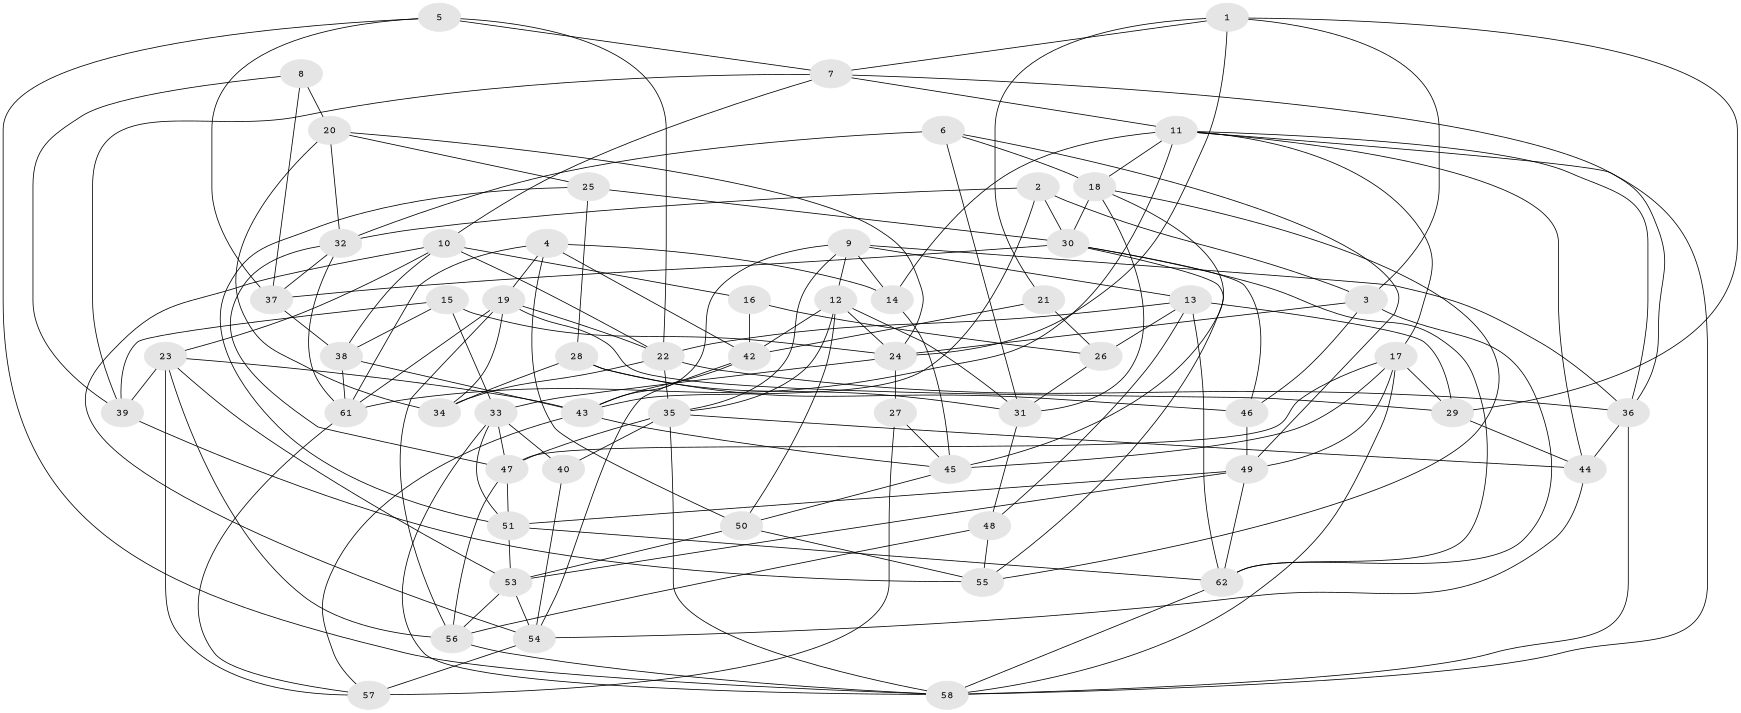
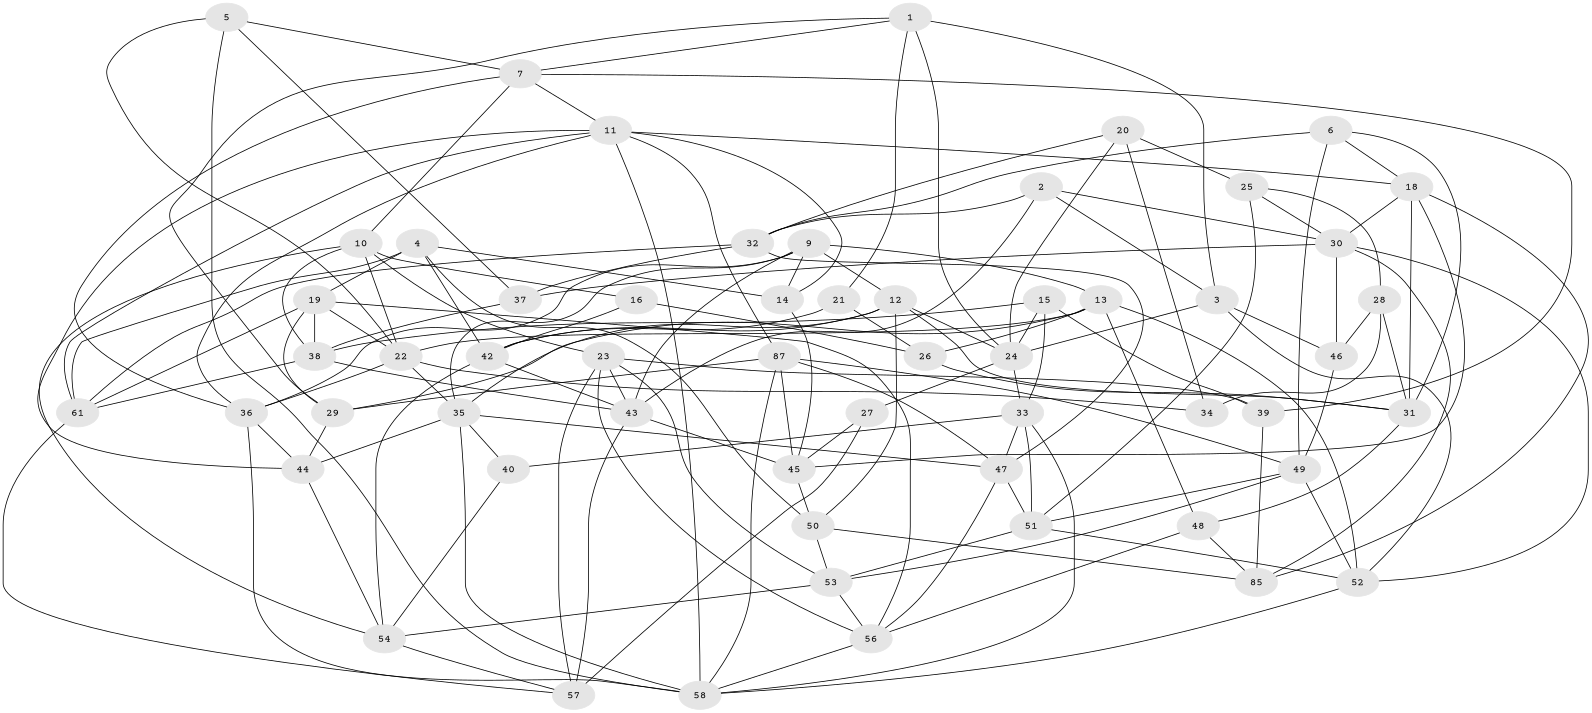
(301, 74) -> none
(1396, 356) -> (779, 356)
(488, 364) -> (315, 328)
(982, 582) -> (1256, 582)
(1222, 582) -> (1358, 582)
